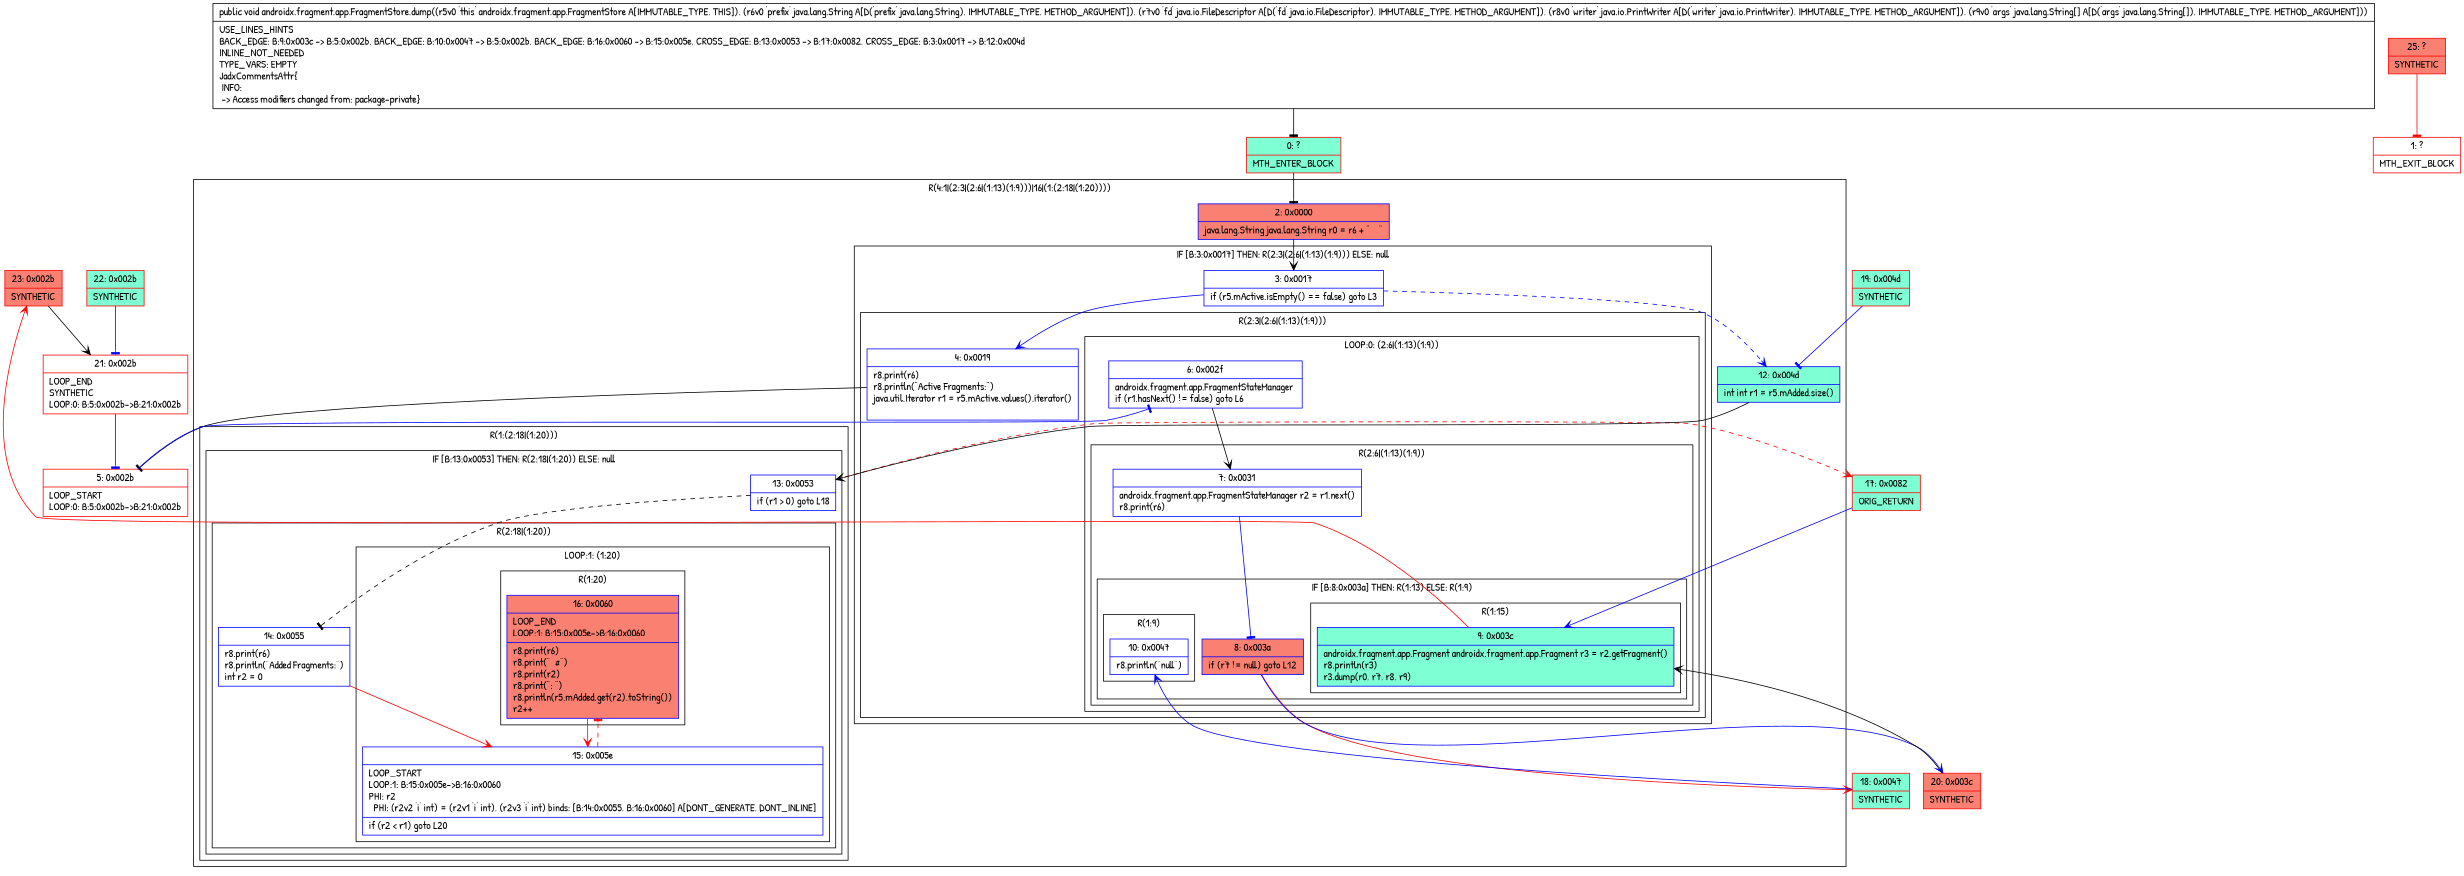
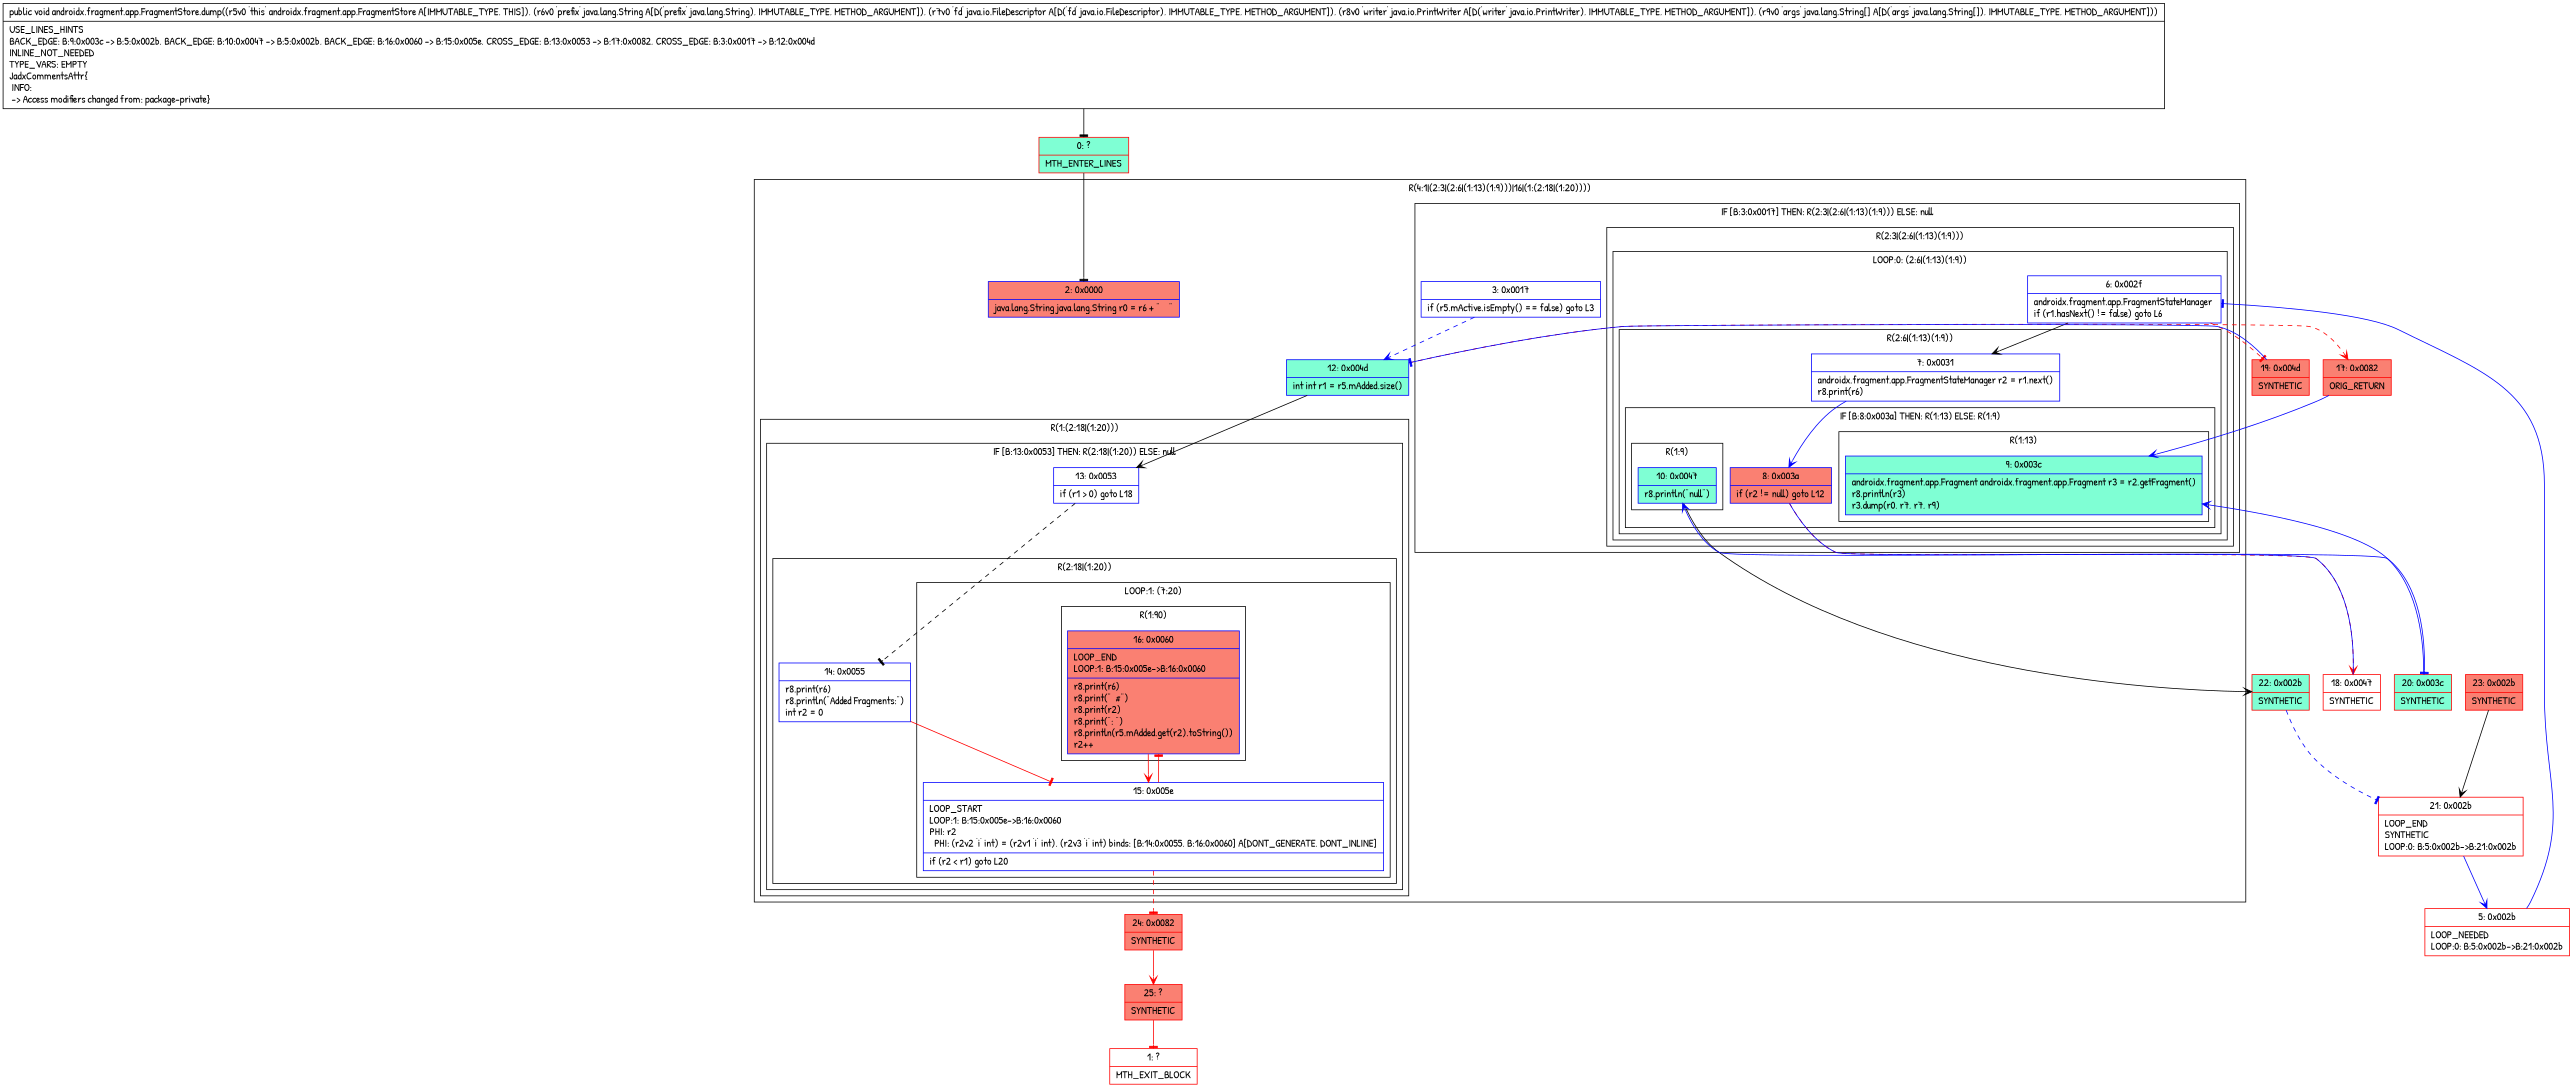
(1294, 164) -> (1084, 164)
(1294, 251) -> none
(1881, 288) -> (2281, 378)
(115, 328) -> (2320, 764)
none -> (2237, 338)
(973, 384) -> none
(1341, 422) -> (1880, 325)
(115, 440) -> (2474, 879)
(1886, 493) -> (2357, 378)
(76, 495) -> (2460, 935)
(872, 522) -> none
(593, 556) -> (1153, 591)
(1245, 573) -> (1815, 427)
(593, 580) -> (1153, 615)
(1496, 612) -> (2024, 441)
none -> (1942, 651)
(1149, 657) -> (1677, 485)
(1253, 665) -> (1781, 494)
(1368, 677) -> (1896, 506)
(1821, 703) -> (2361, 542)
(417, 715) -> (980, 751)
(598, 735) -> (1159, 770)
(1592, 737) -> (2324, 555)
(1418, 756) -> (2101, 555)
(1881, 791) -> (2352, 692)
(1952, 791) -> (2423, 692)
none -> (1153, 932)
